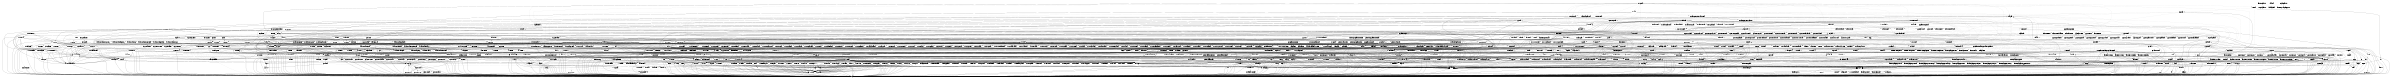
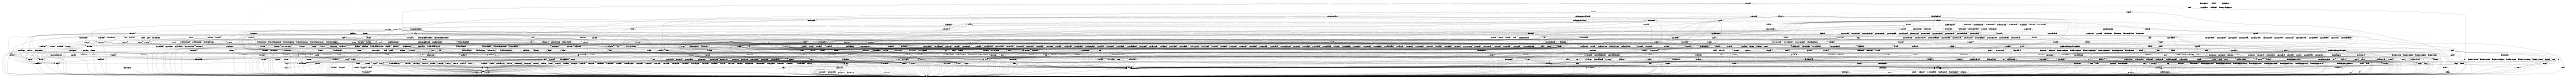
(1573, 16) -> (1332, 16)
none -> (2390, 59)
(1228, 68) -> (1592, 68)
